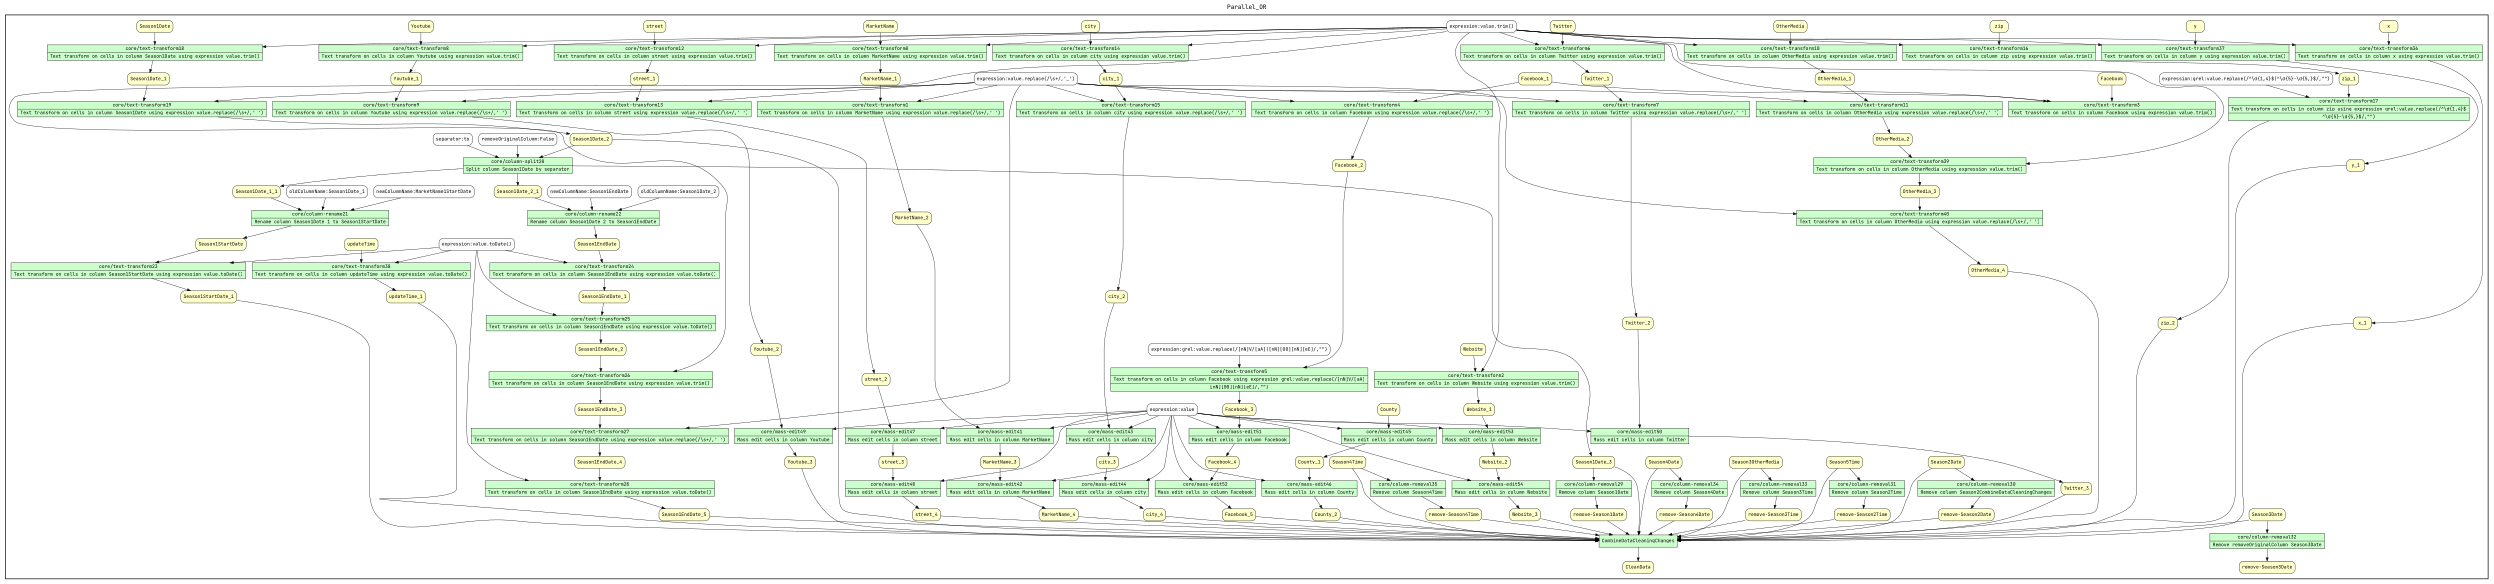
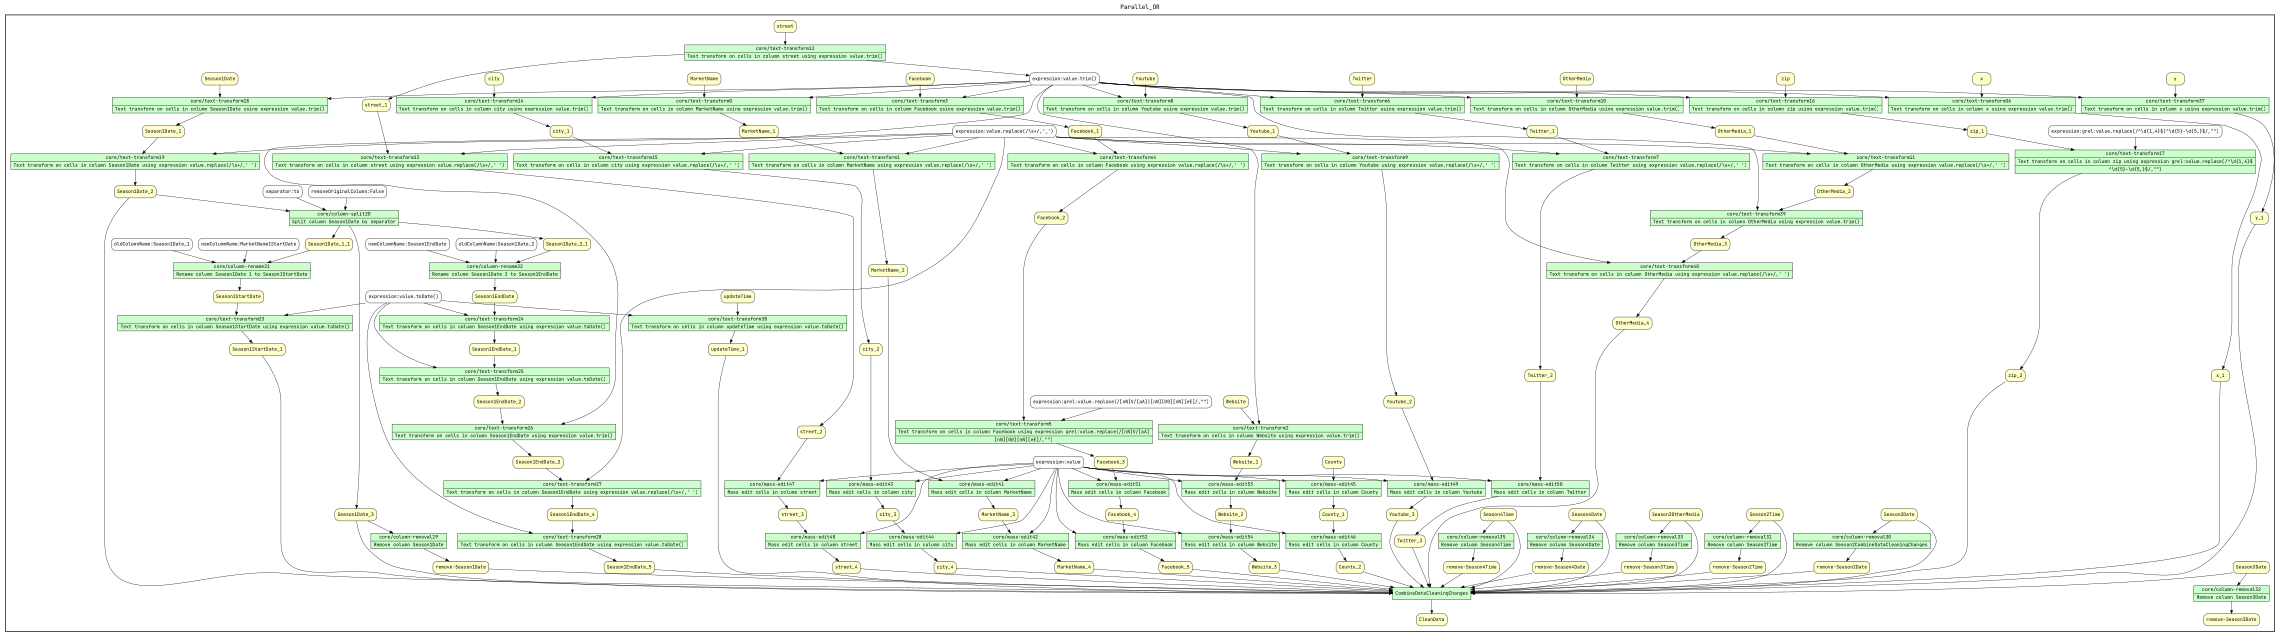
(982, 37) -> (946, 68)
(1787, 92) -> (1022, 119)
(1845, 462) -> (1765, 515)
(2267, 545) -> (2232, 597)
